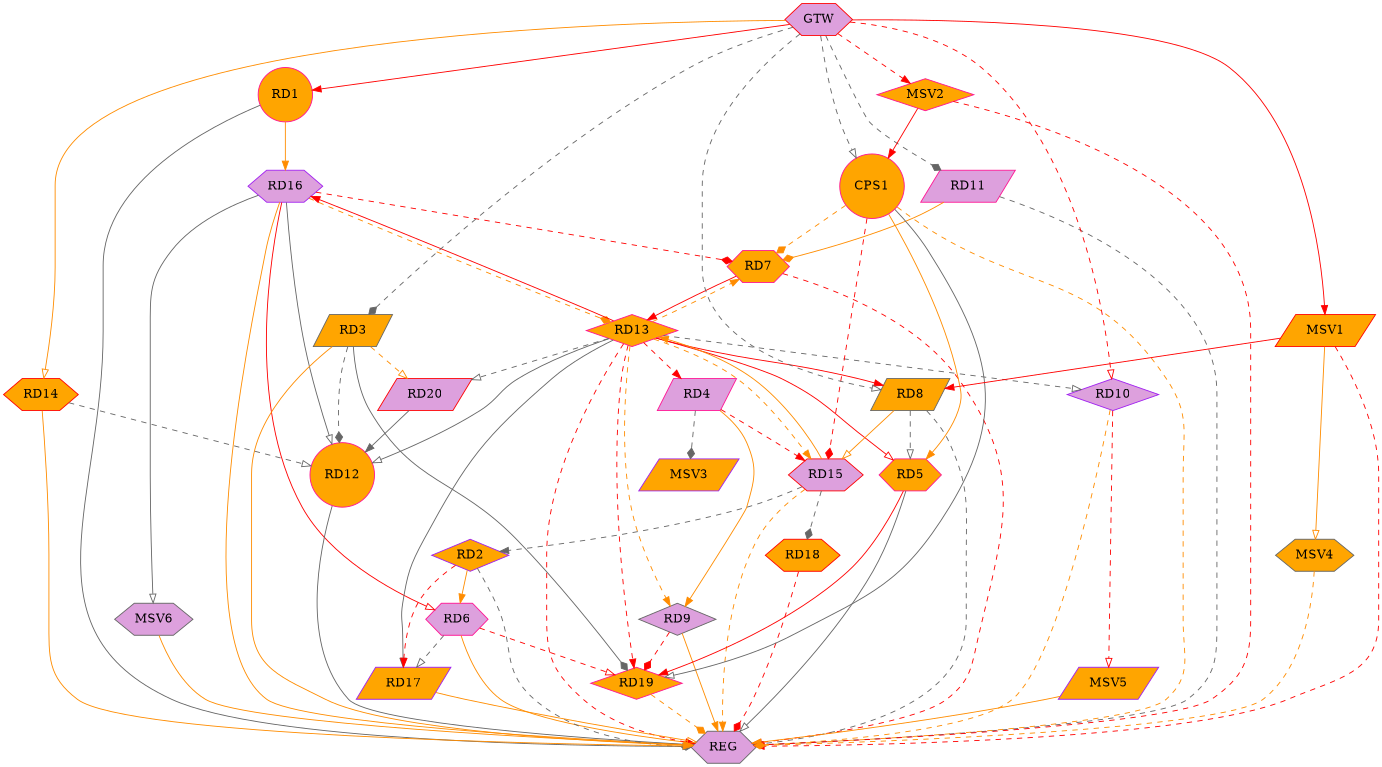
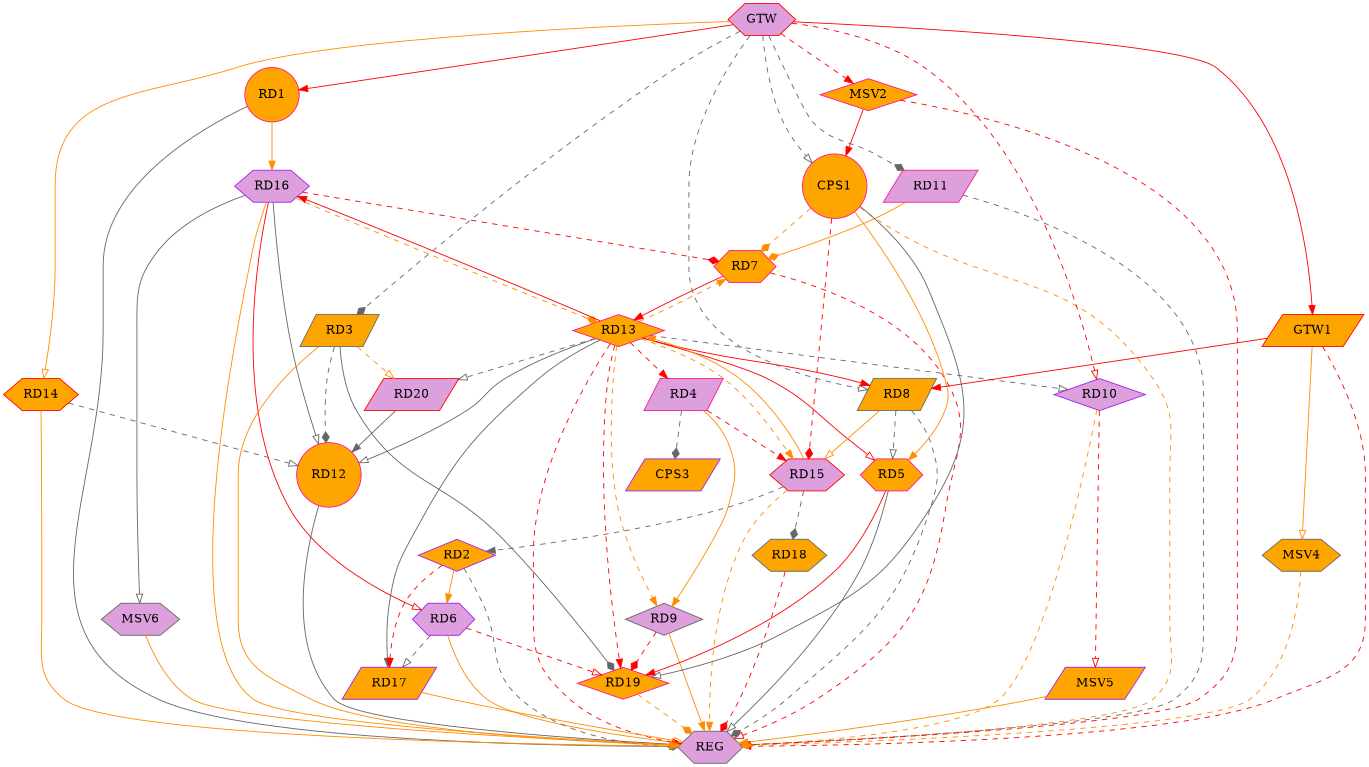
(1325, 331) -> (1313, 331)
(689, 475) -> (673, 475)
(803, 555) -> (789, 555)
(457, 619) -> (444, 619)
